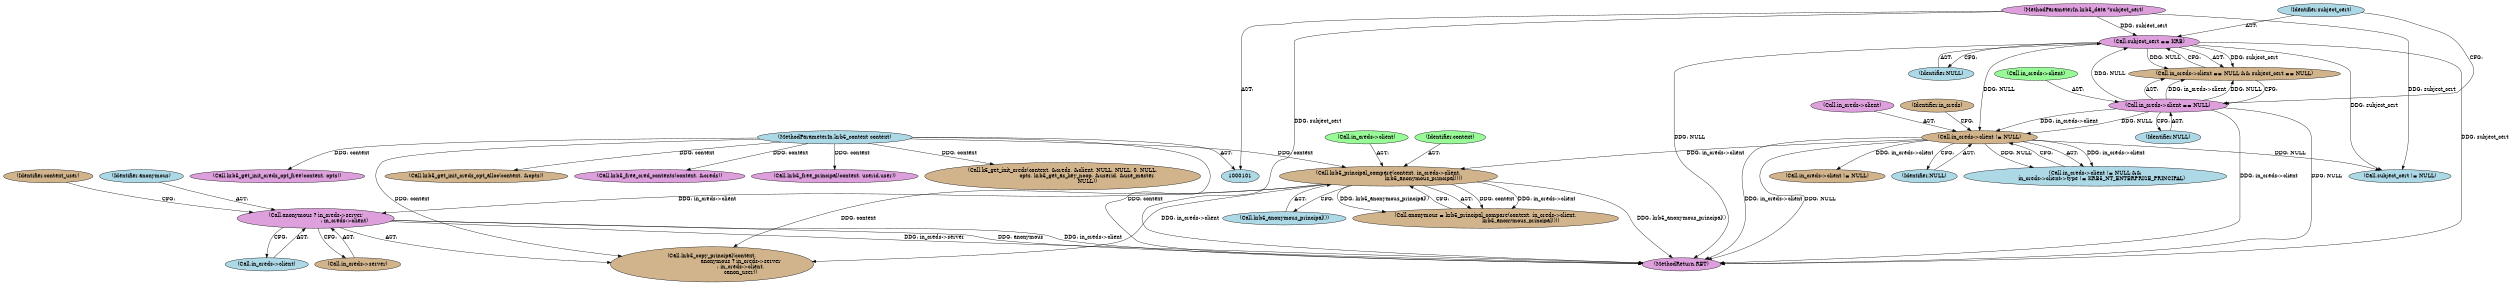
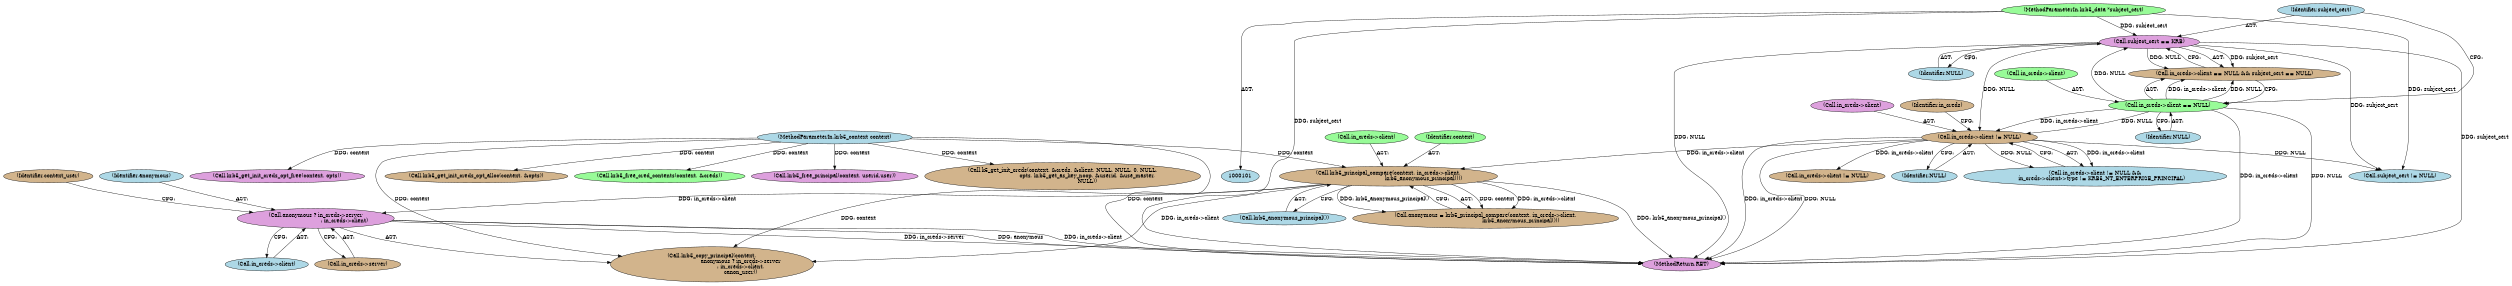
(2084, 10) -> (2084, 10)
(2168, 106) -> (2168, 106)
(1076, 139) -> none
(660, 176) -> (660, 176)
